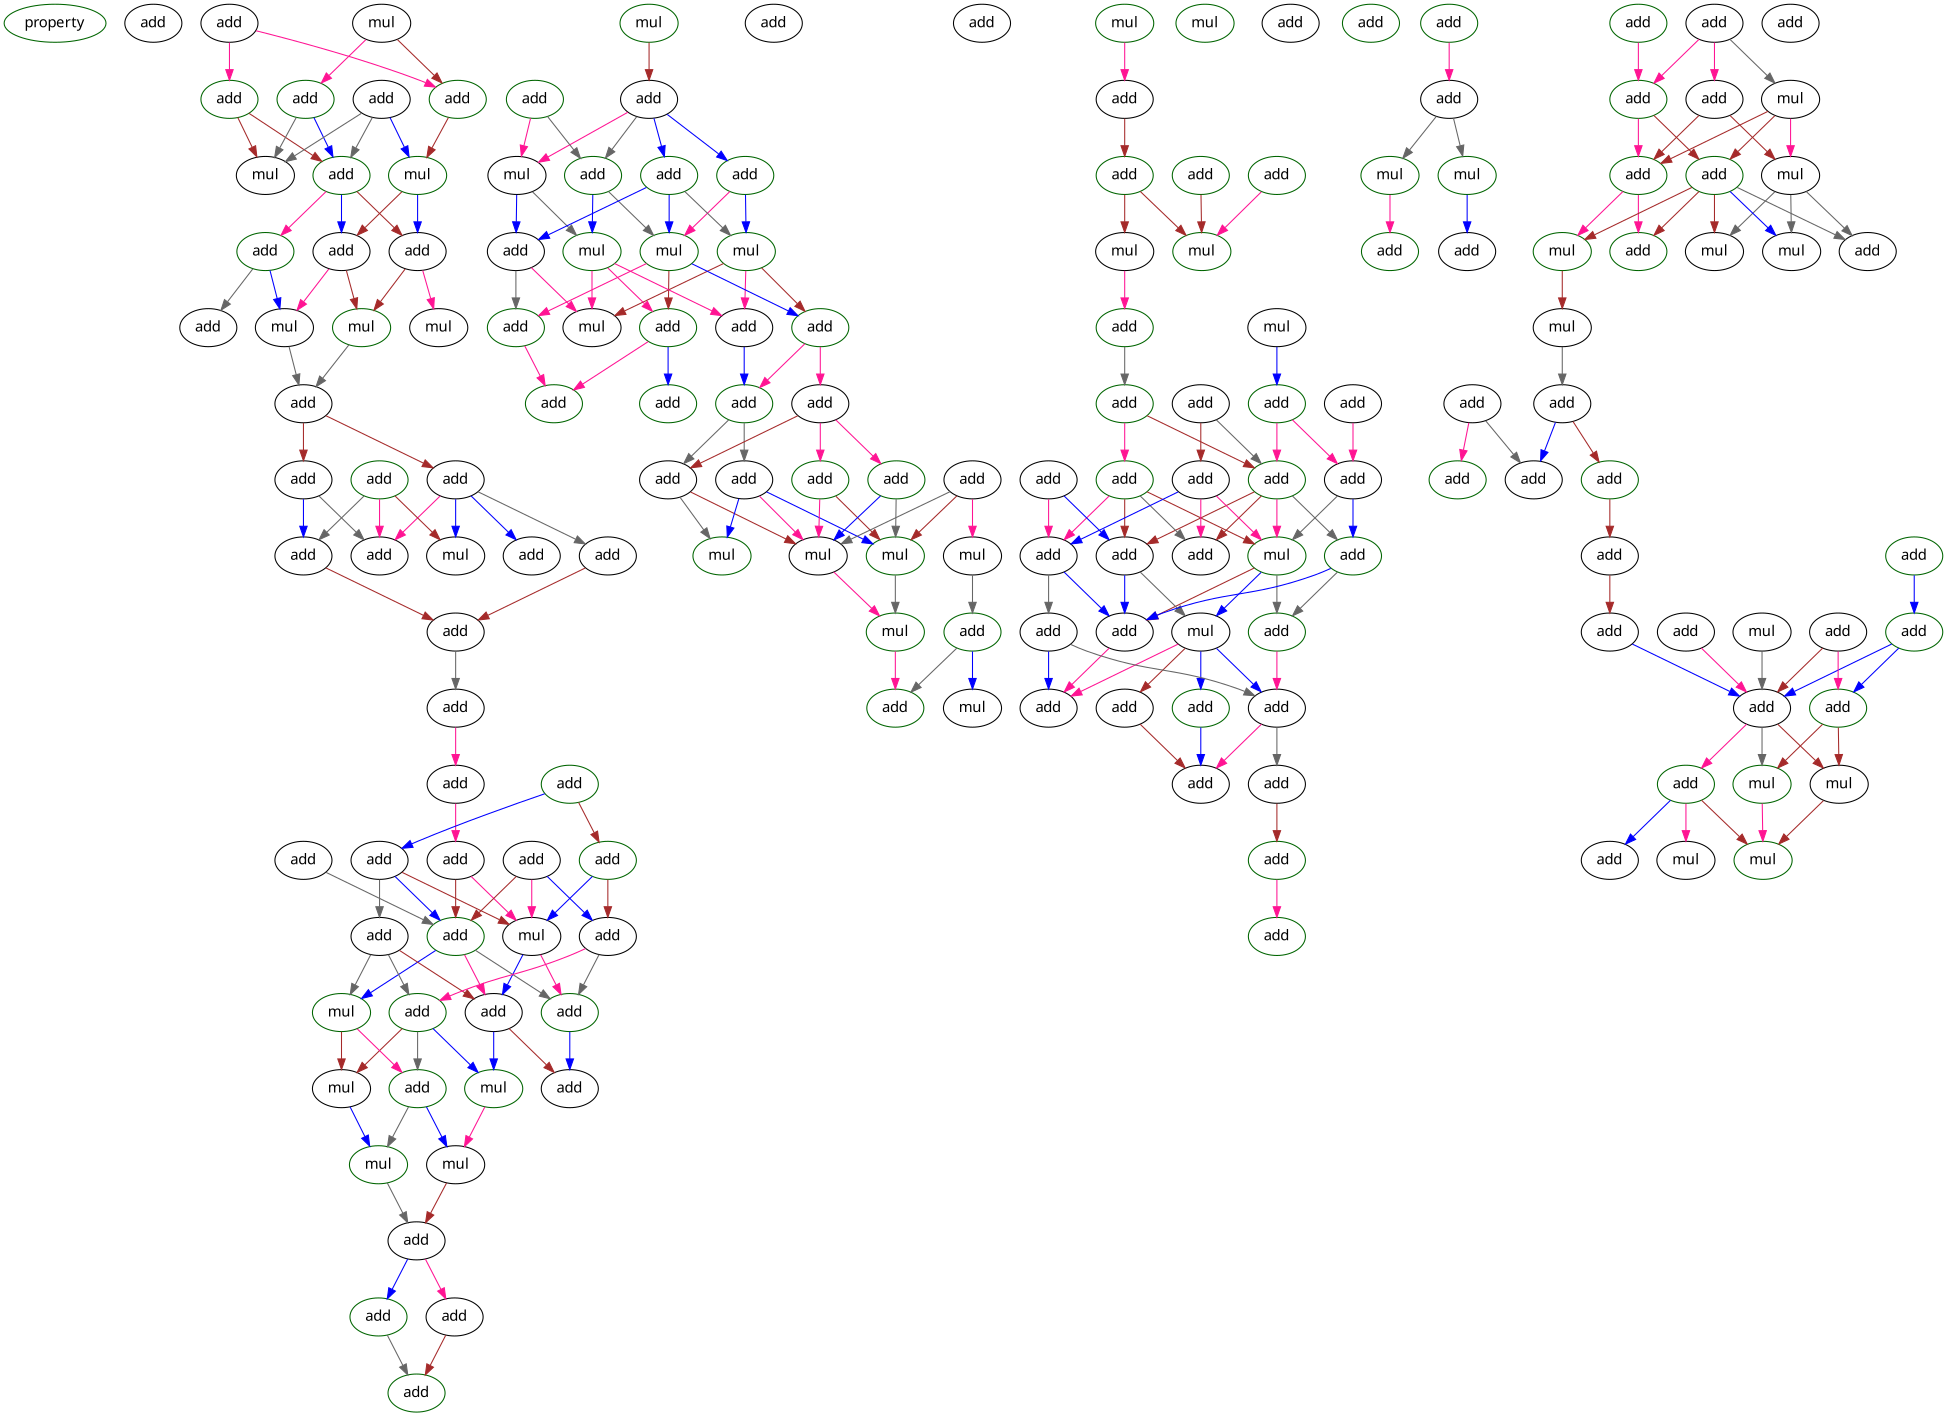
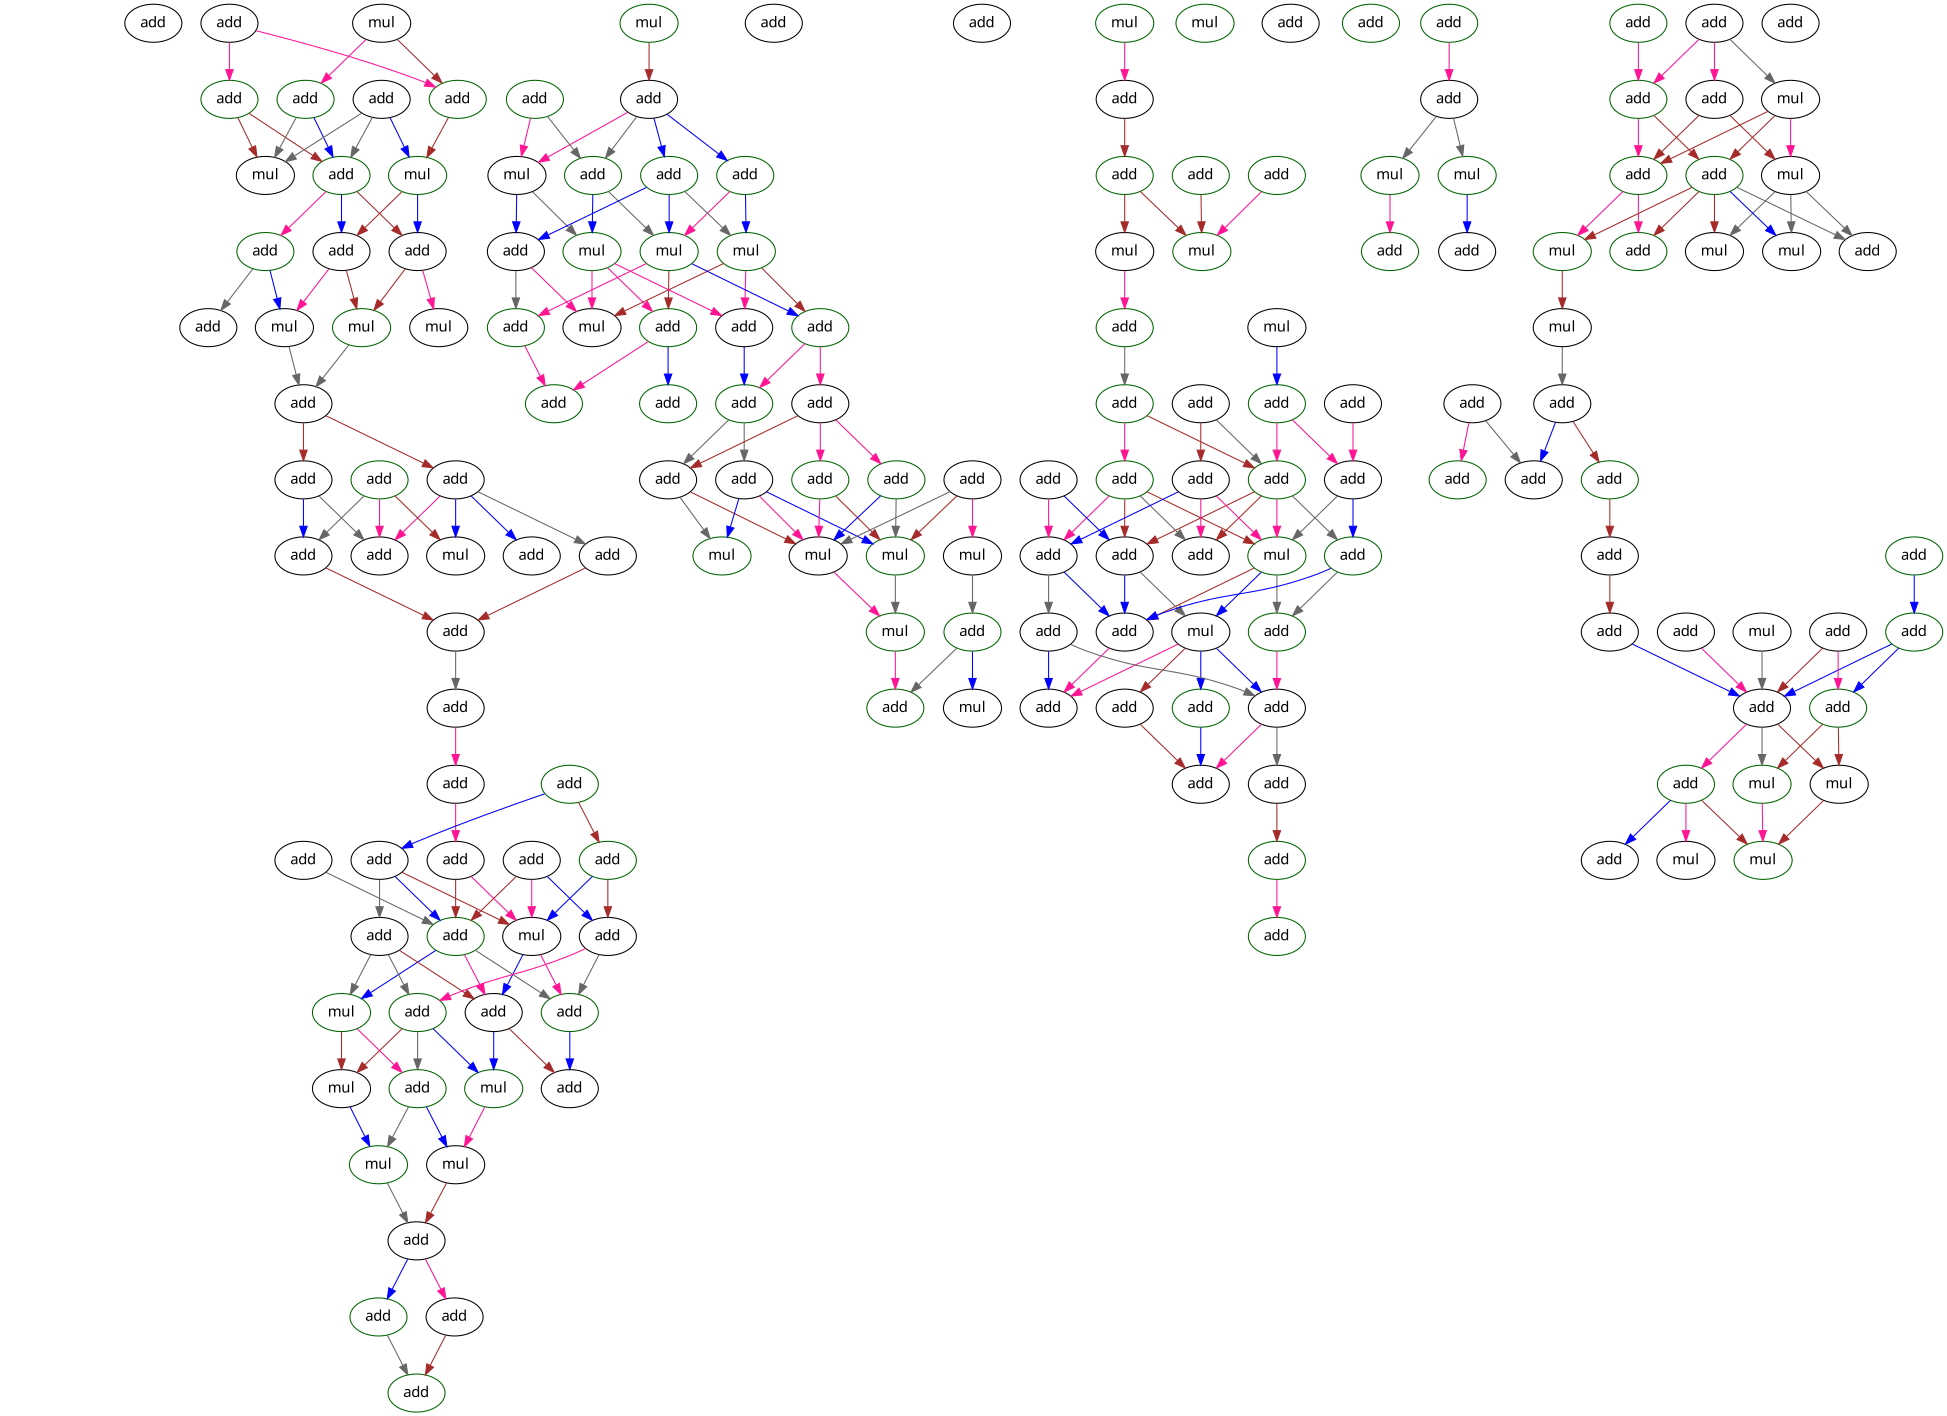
(55, 23) -> none
